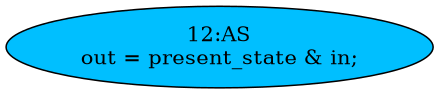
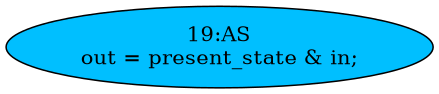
(220, 47) -> (220, 47)
